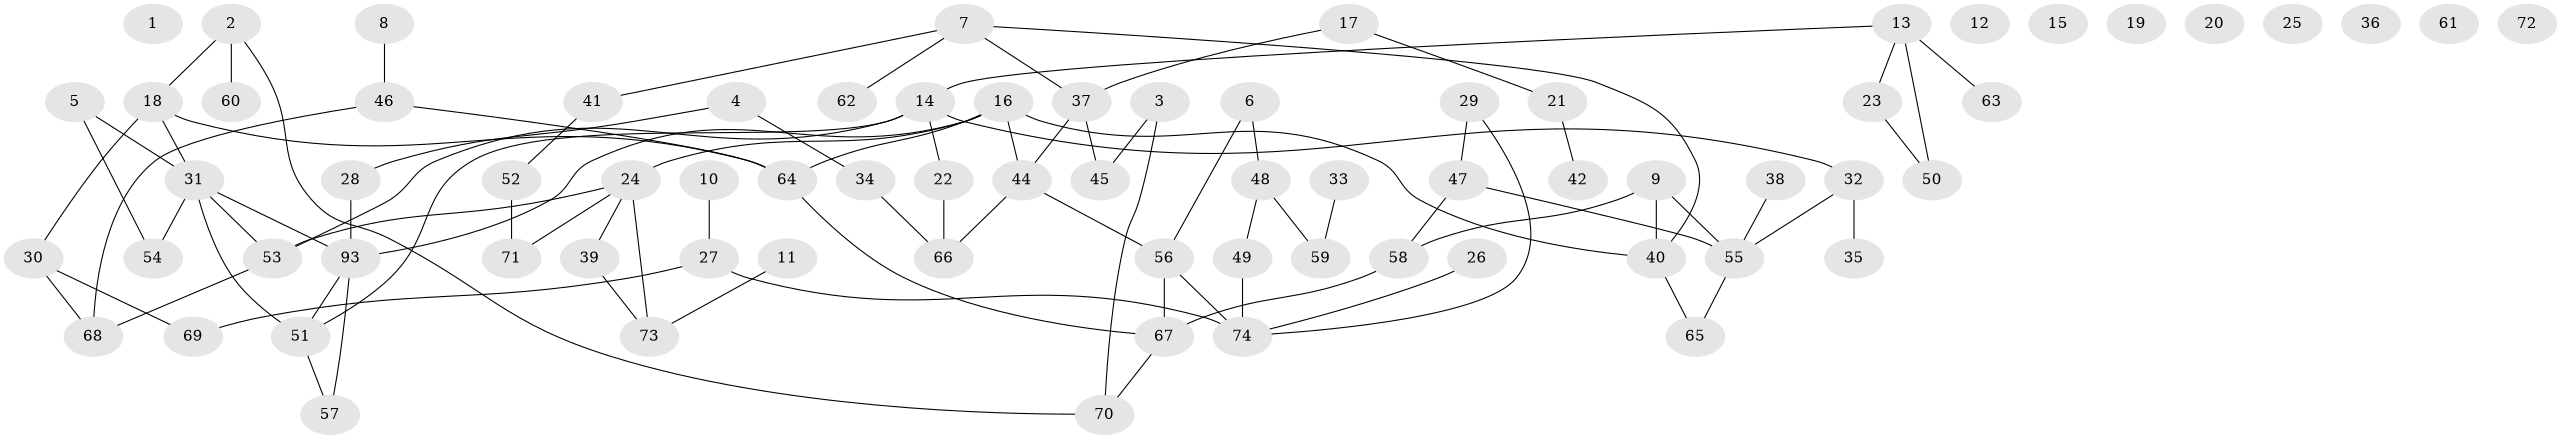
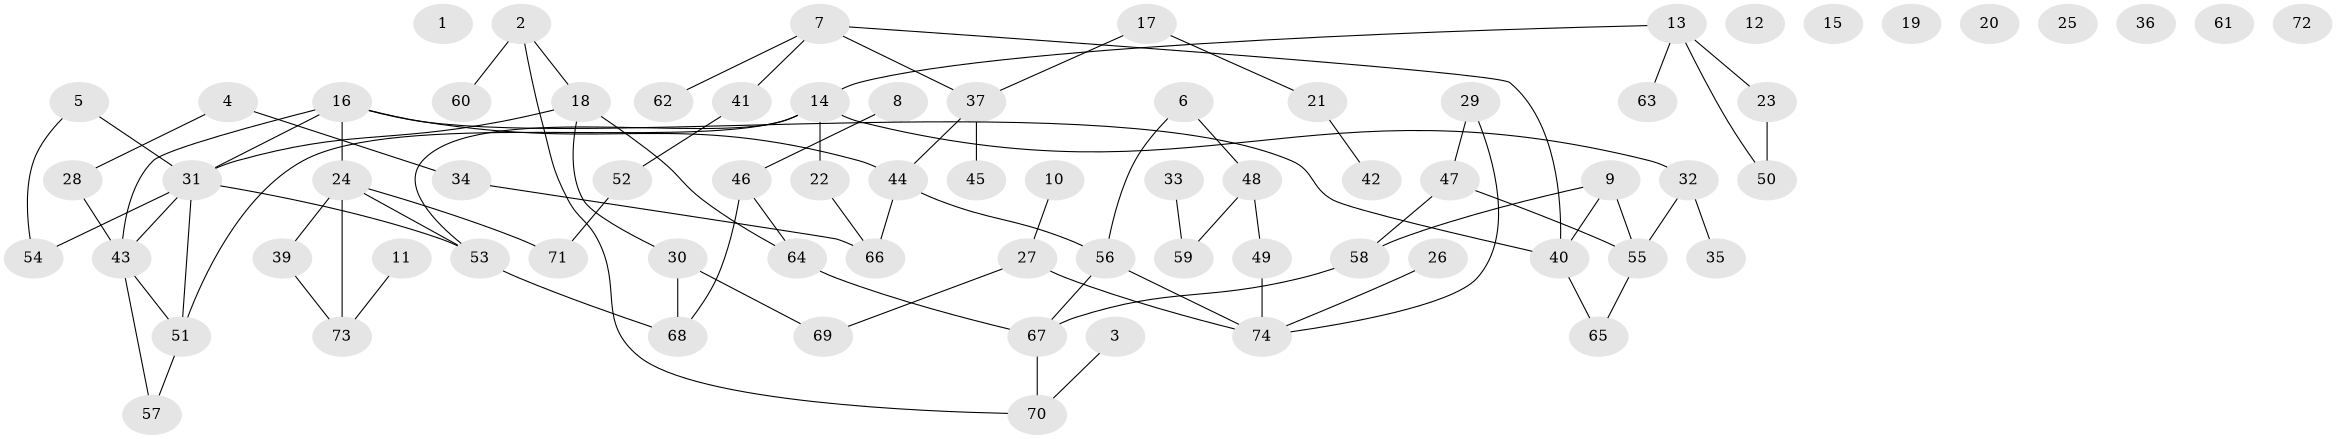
(1130, 141) -> none
(874, 146) -> (267, 141)
(1776, 180) -> none
(351, 258) -> (122, 258)
